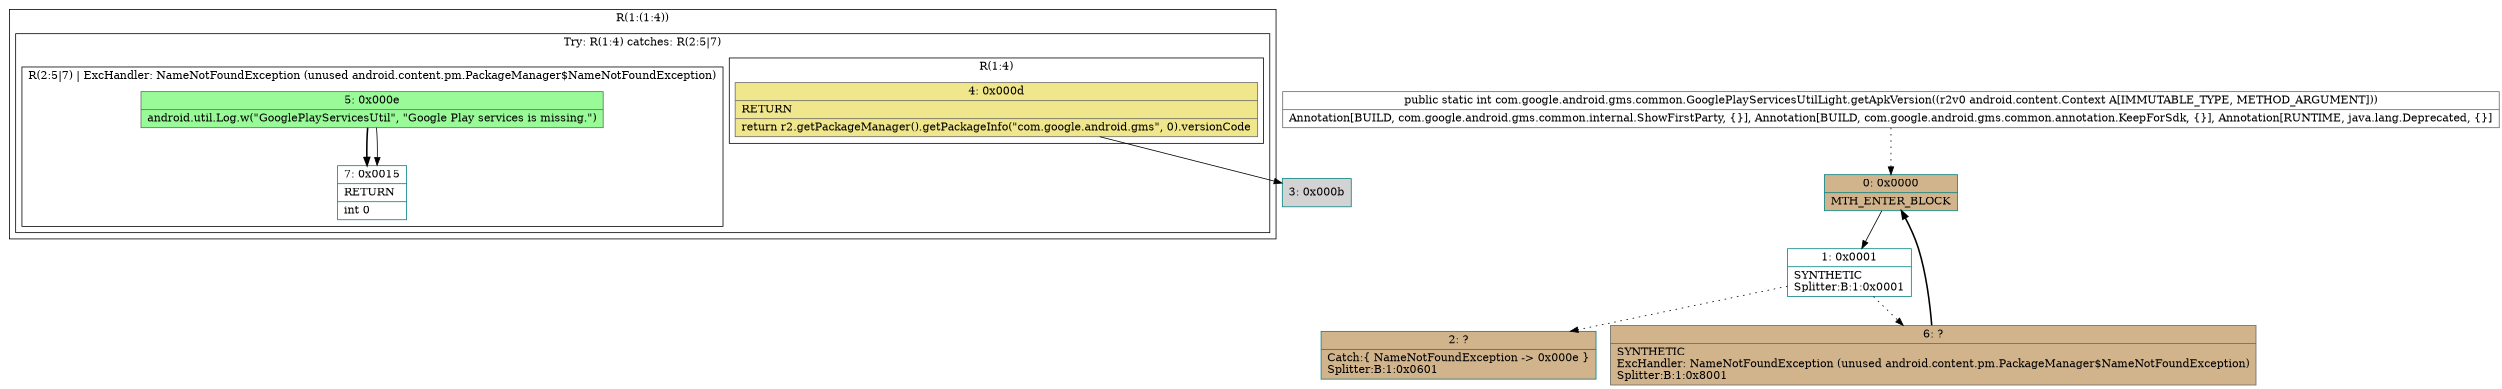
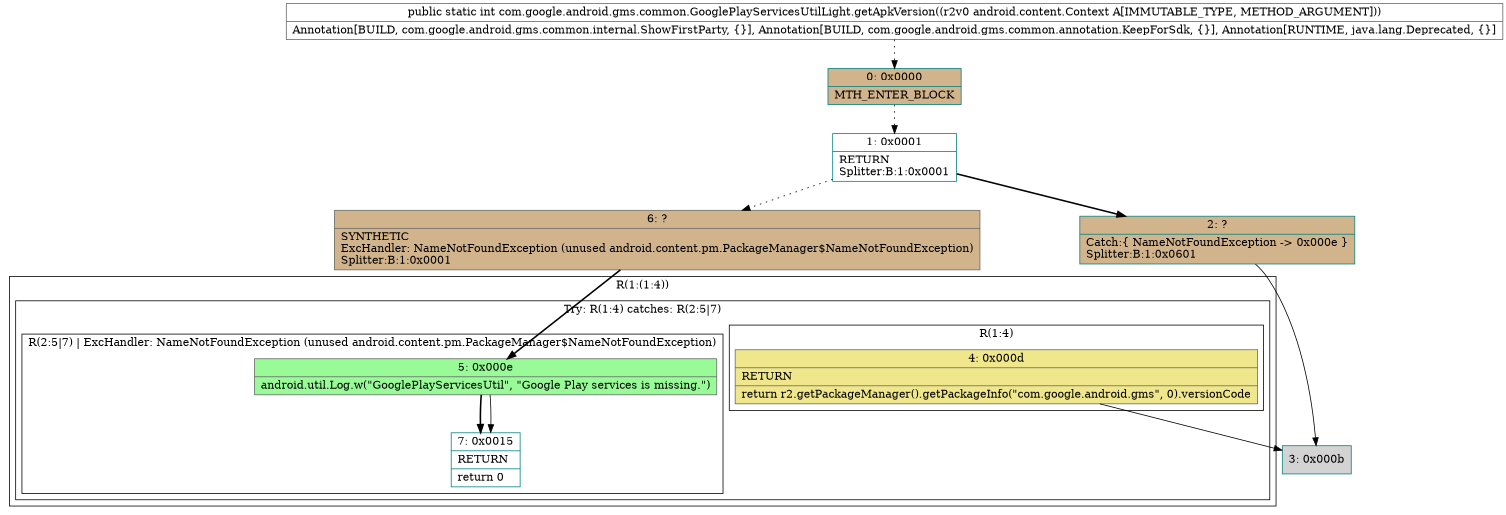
(357, 210) -> (481, 477)
(1874, 226) -> (895, 115)
(1924, 270) -> (567, 312)
(1828, 275) -> (864, 160)
(1683, 308) -> (1037, 194)
none -> (1298, 346)
(1672, 376) -> (396, 260)
